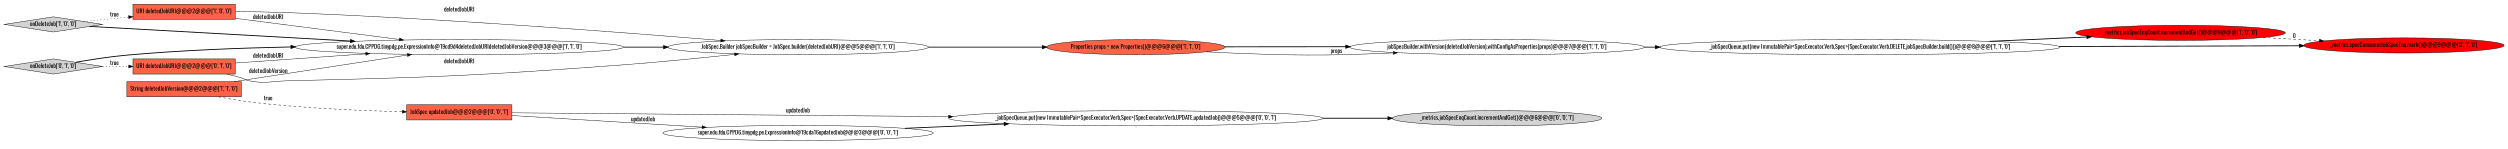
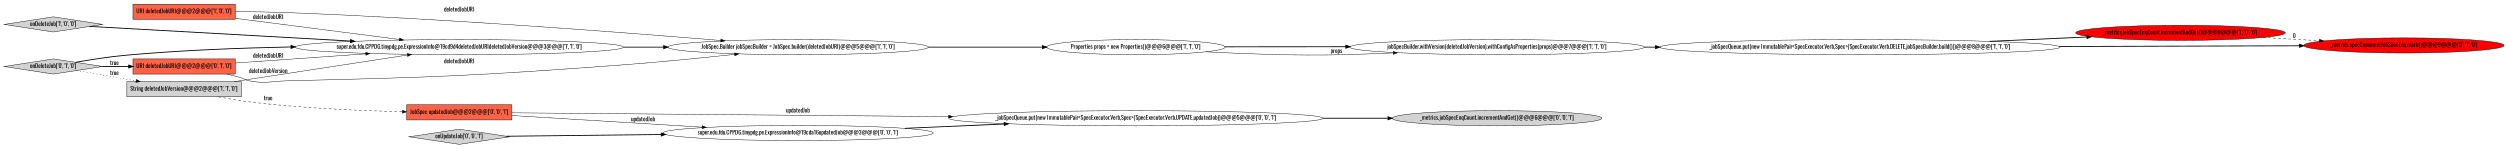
(106, 19) -> none
(1136, 47) -> (1136, 47)
(116, 66) -> (116, 66)
none -> (106, 76)
(184, 89) -> (184, 89)
none -> (459, 137)
